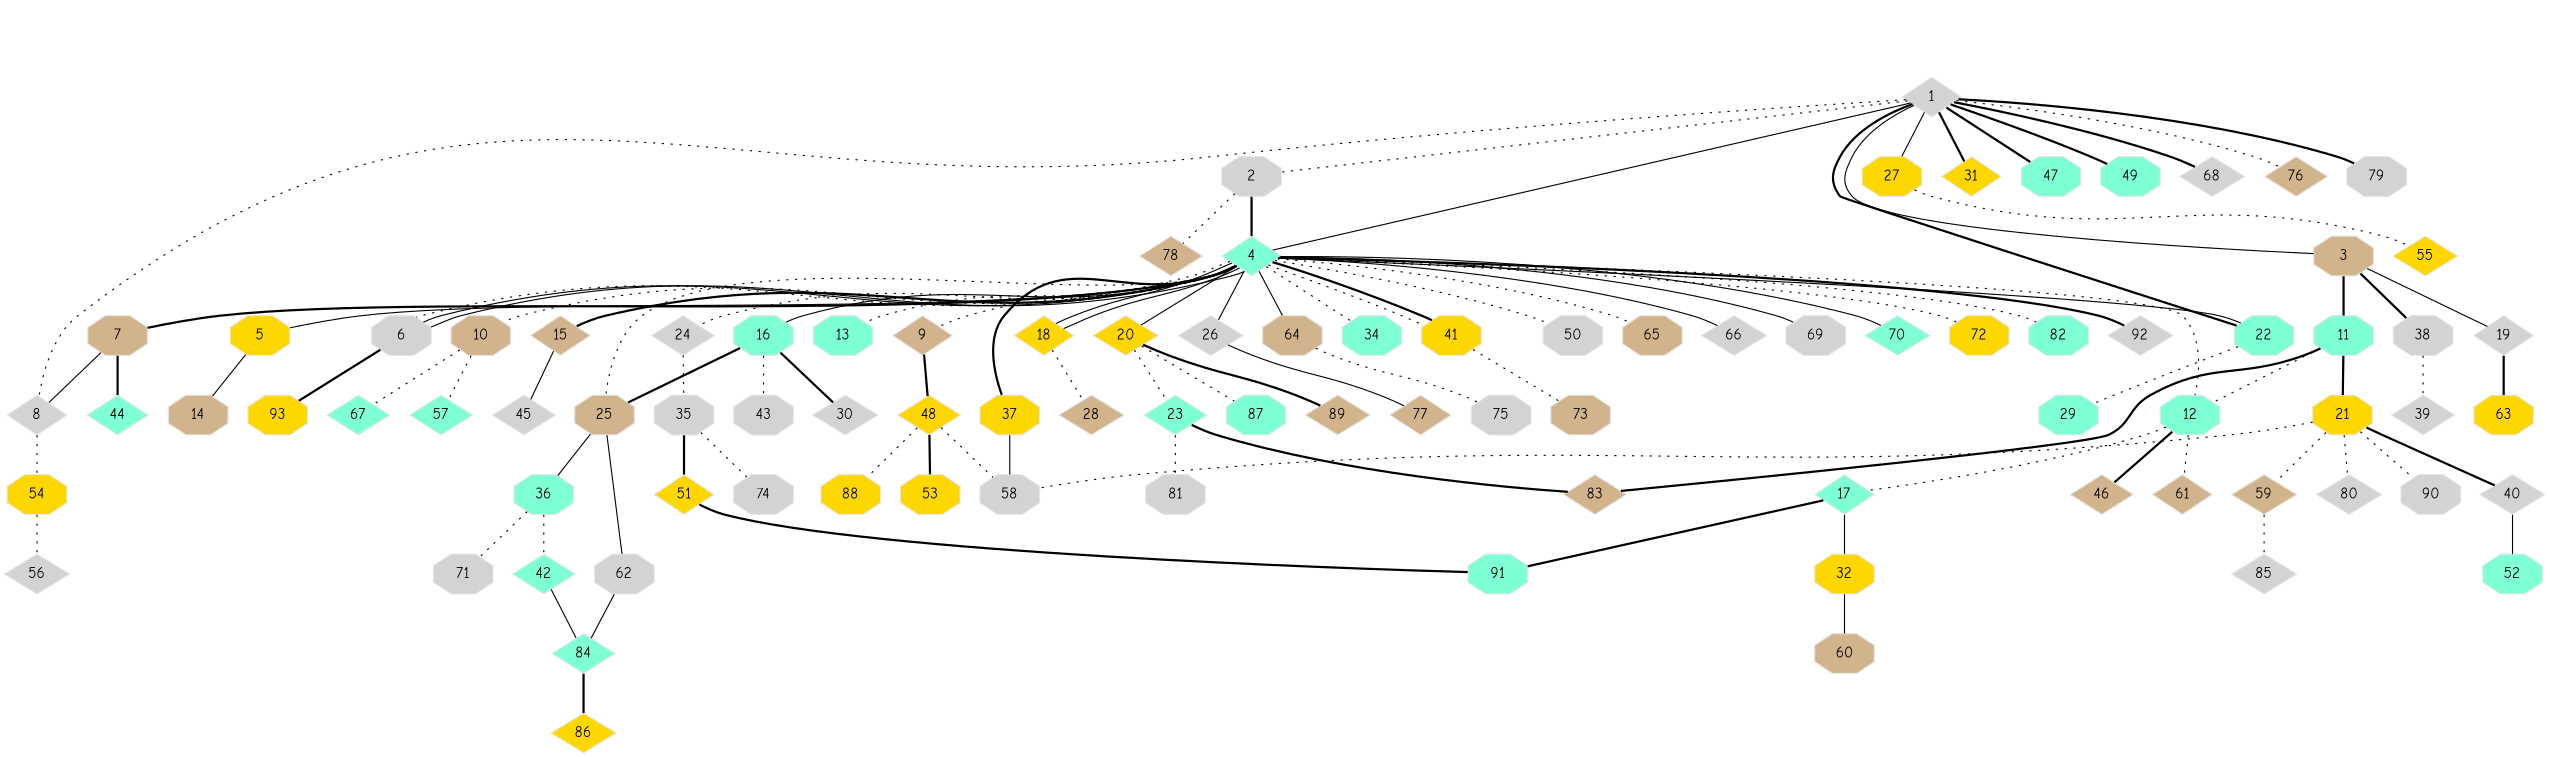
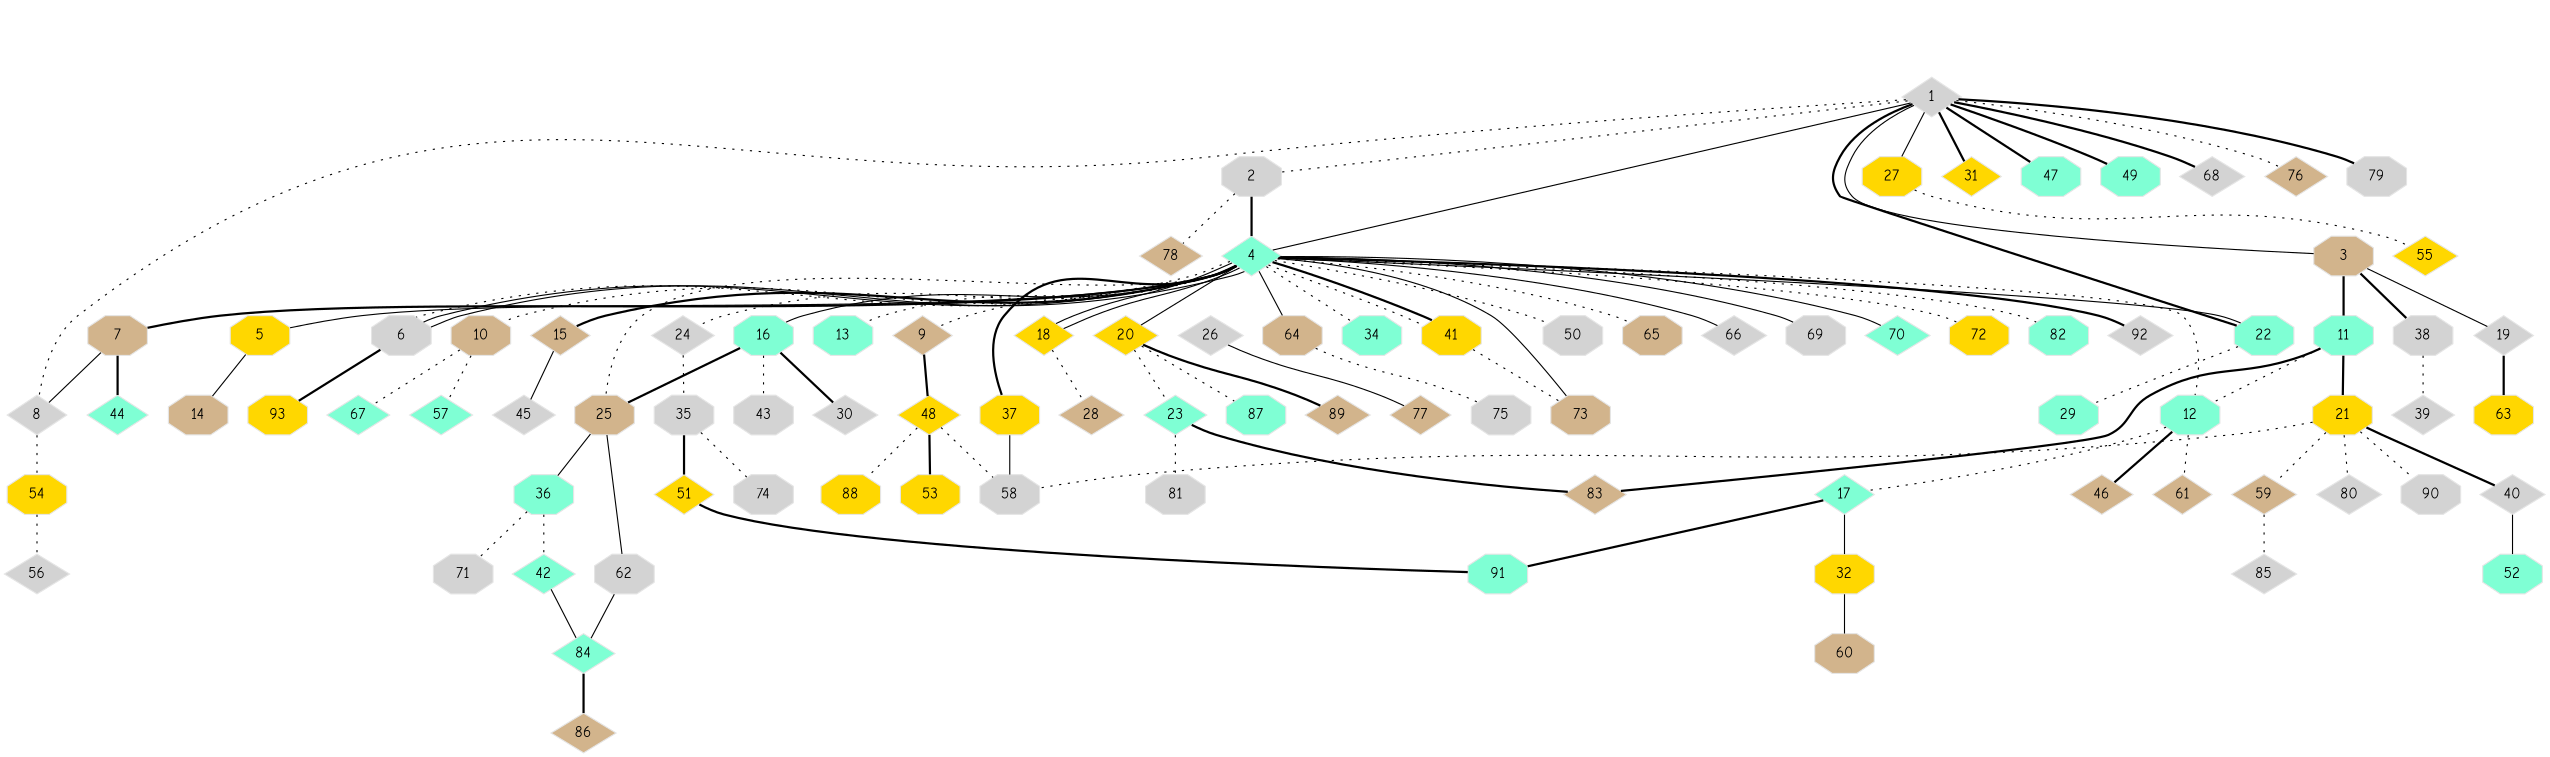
(1231, 296) -> (1478, 309)
(584, 733) -> (584, 733)
